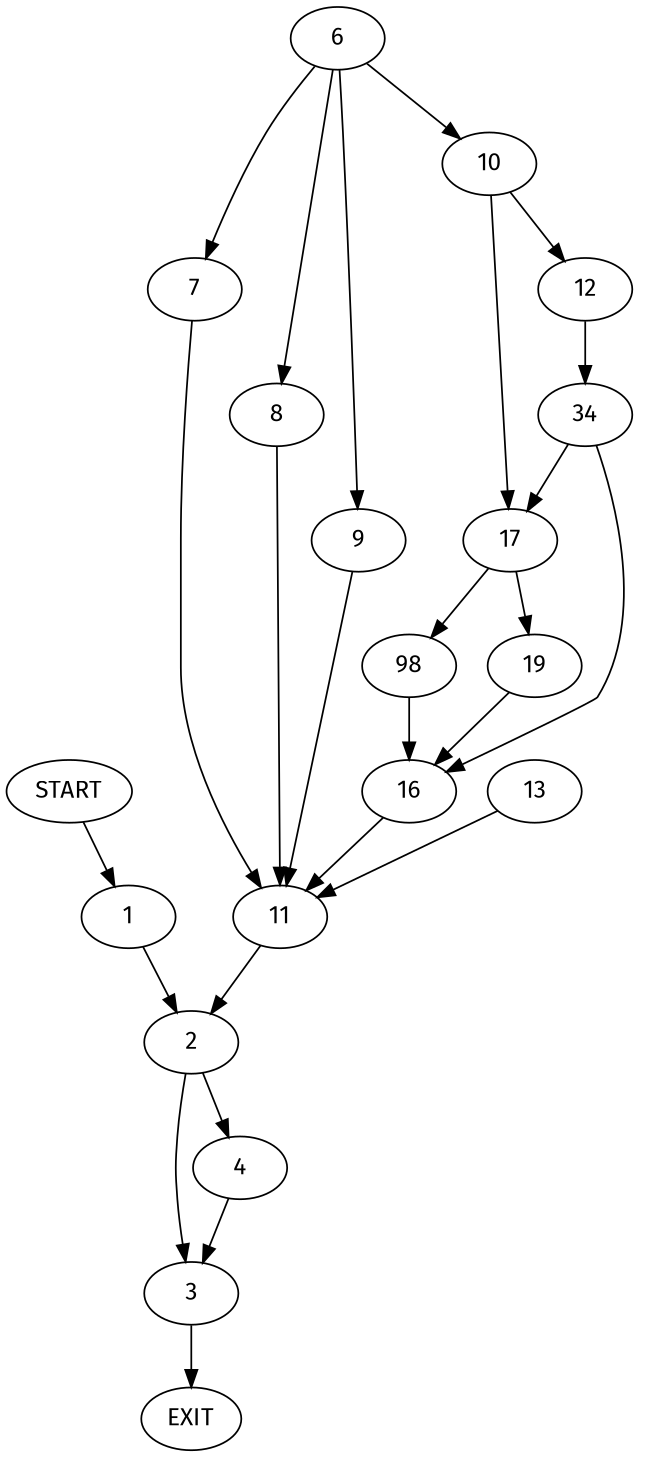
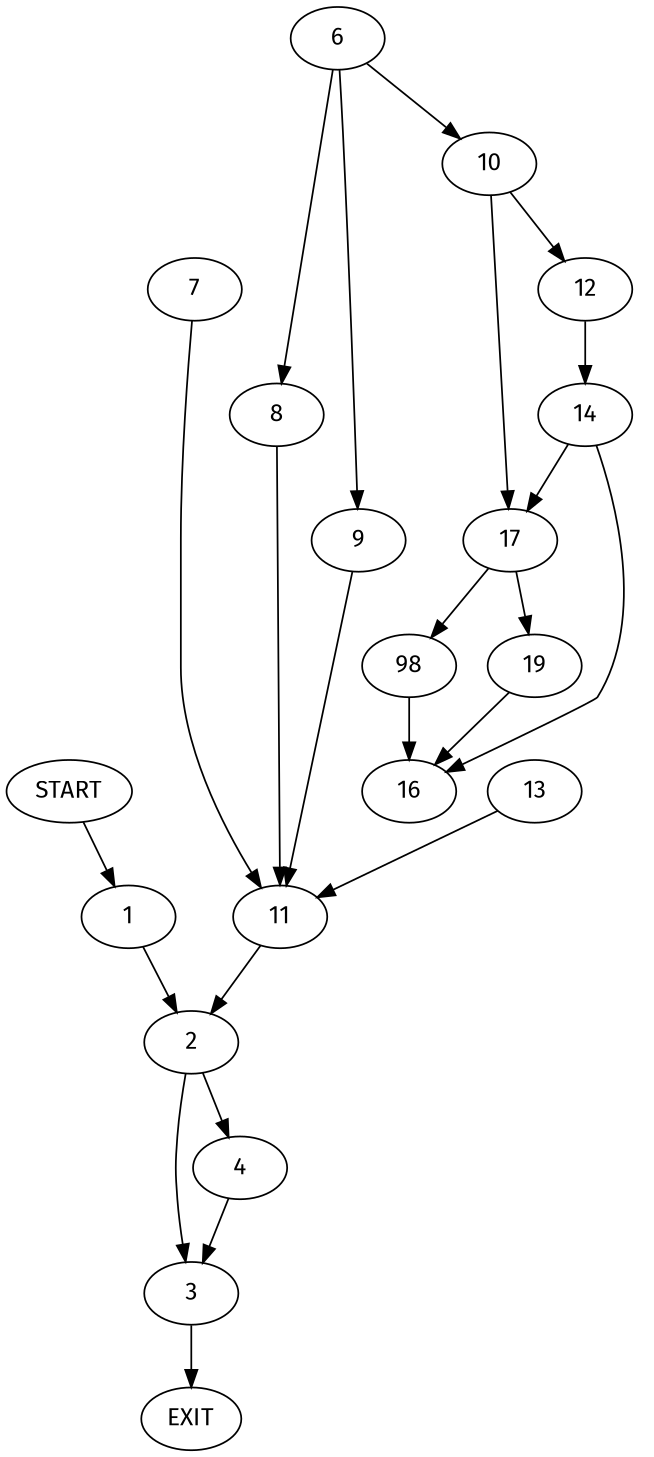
(256, 150) -> none
(585, 415) -> (585, 415)
(351, 848) -> none
